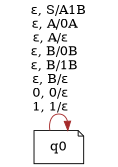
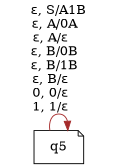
(59, 147) -> (59, 147)
